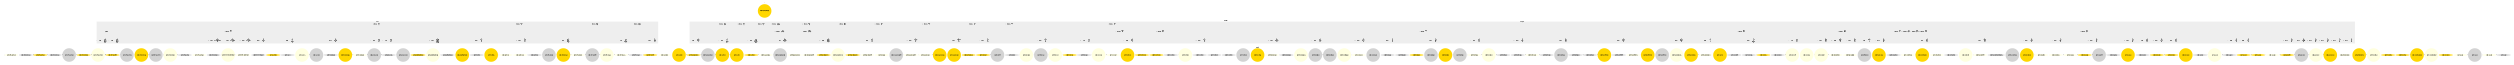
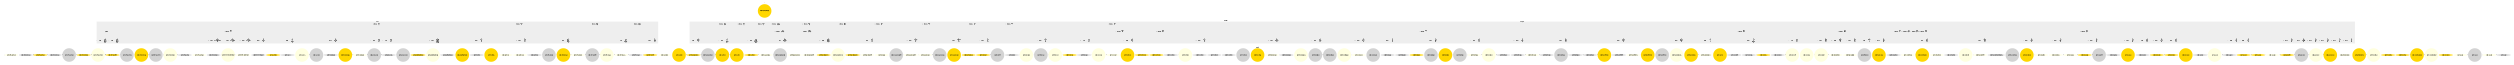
(940, 55) -> (940, 55)
